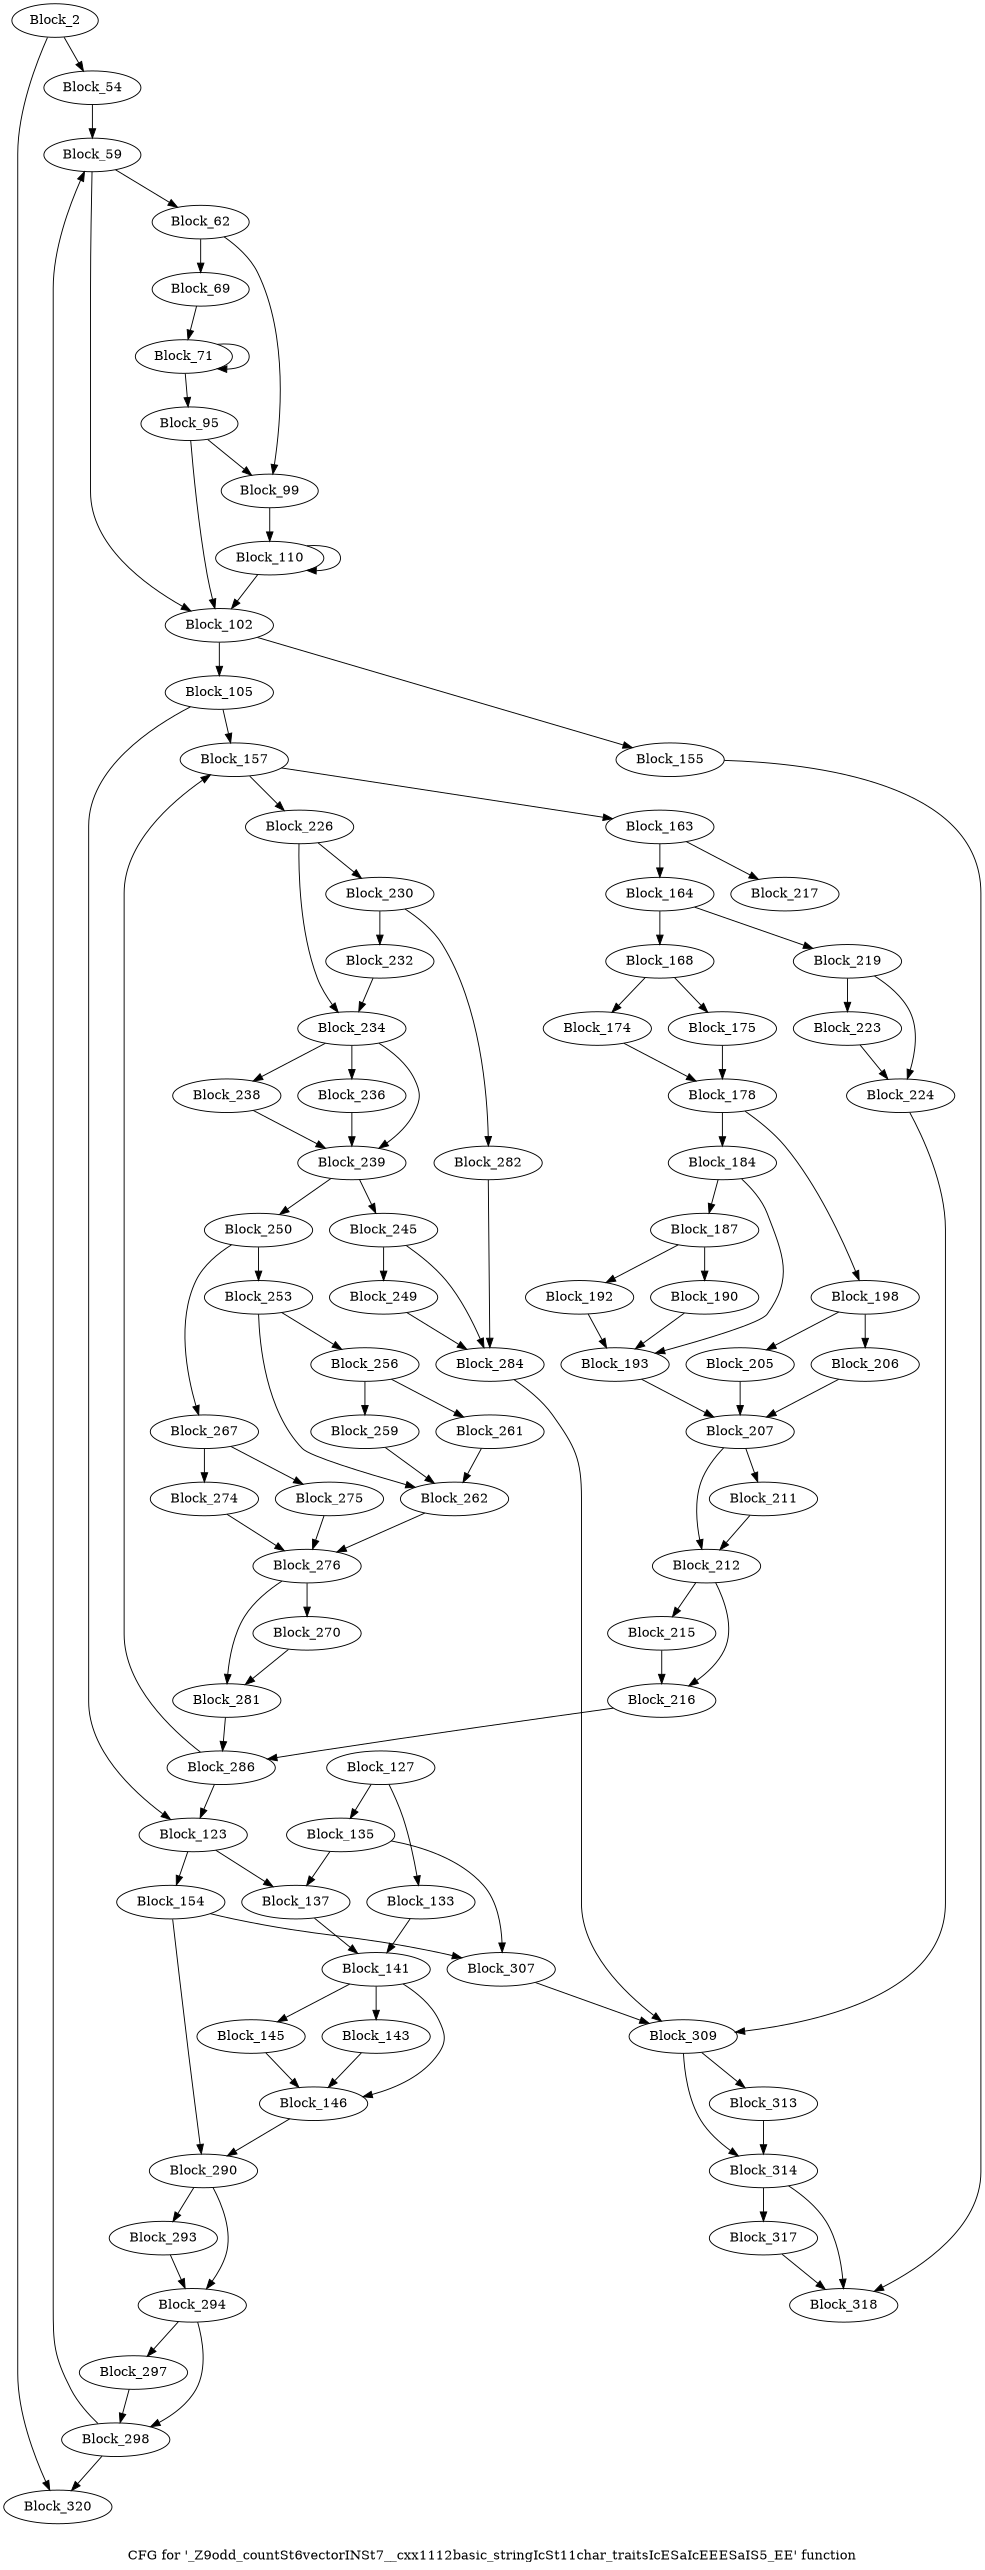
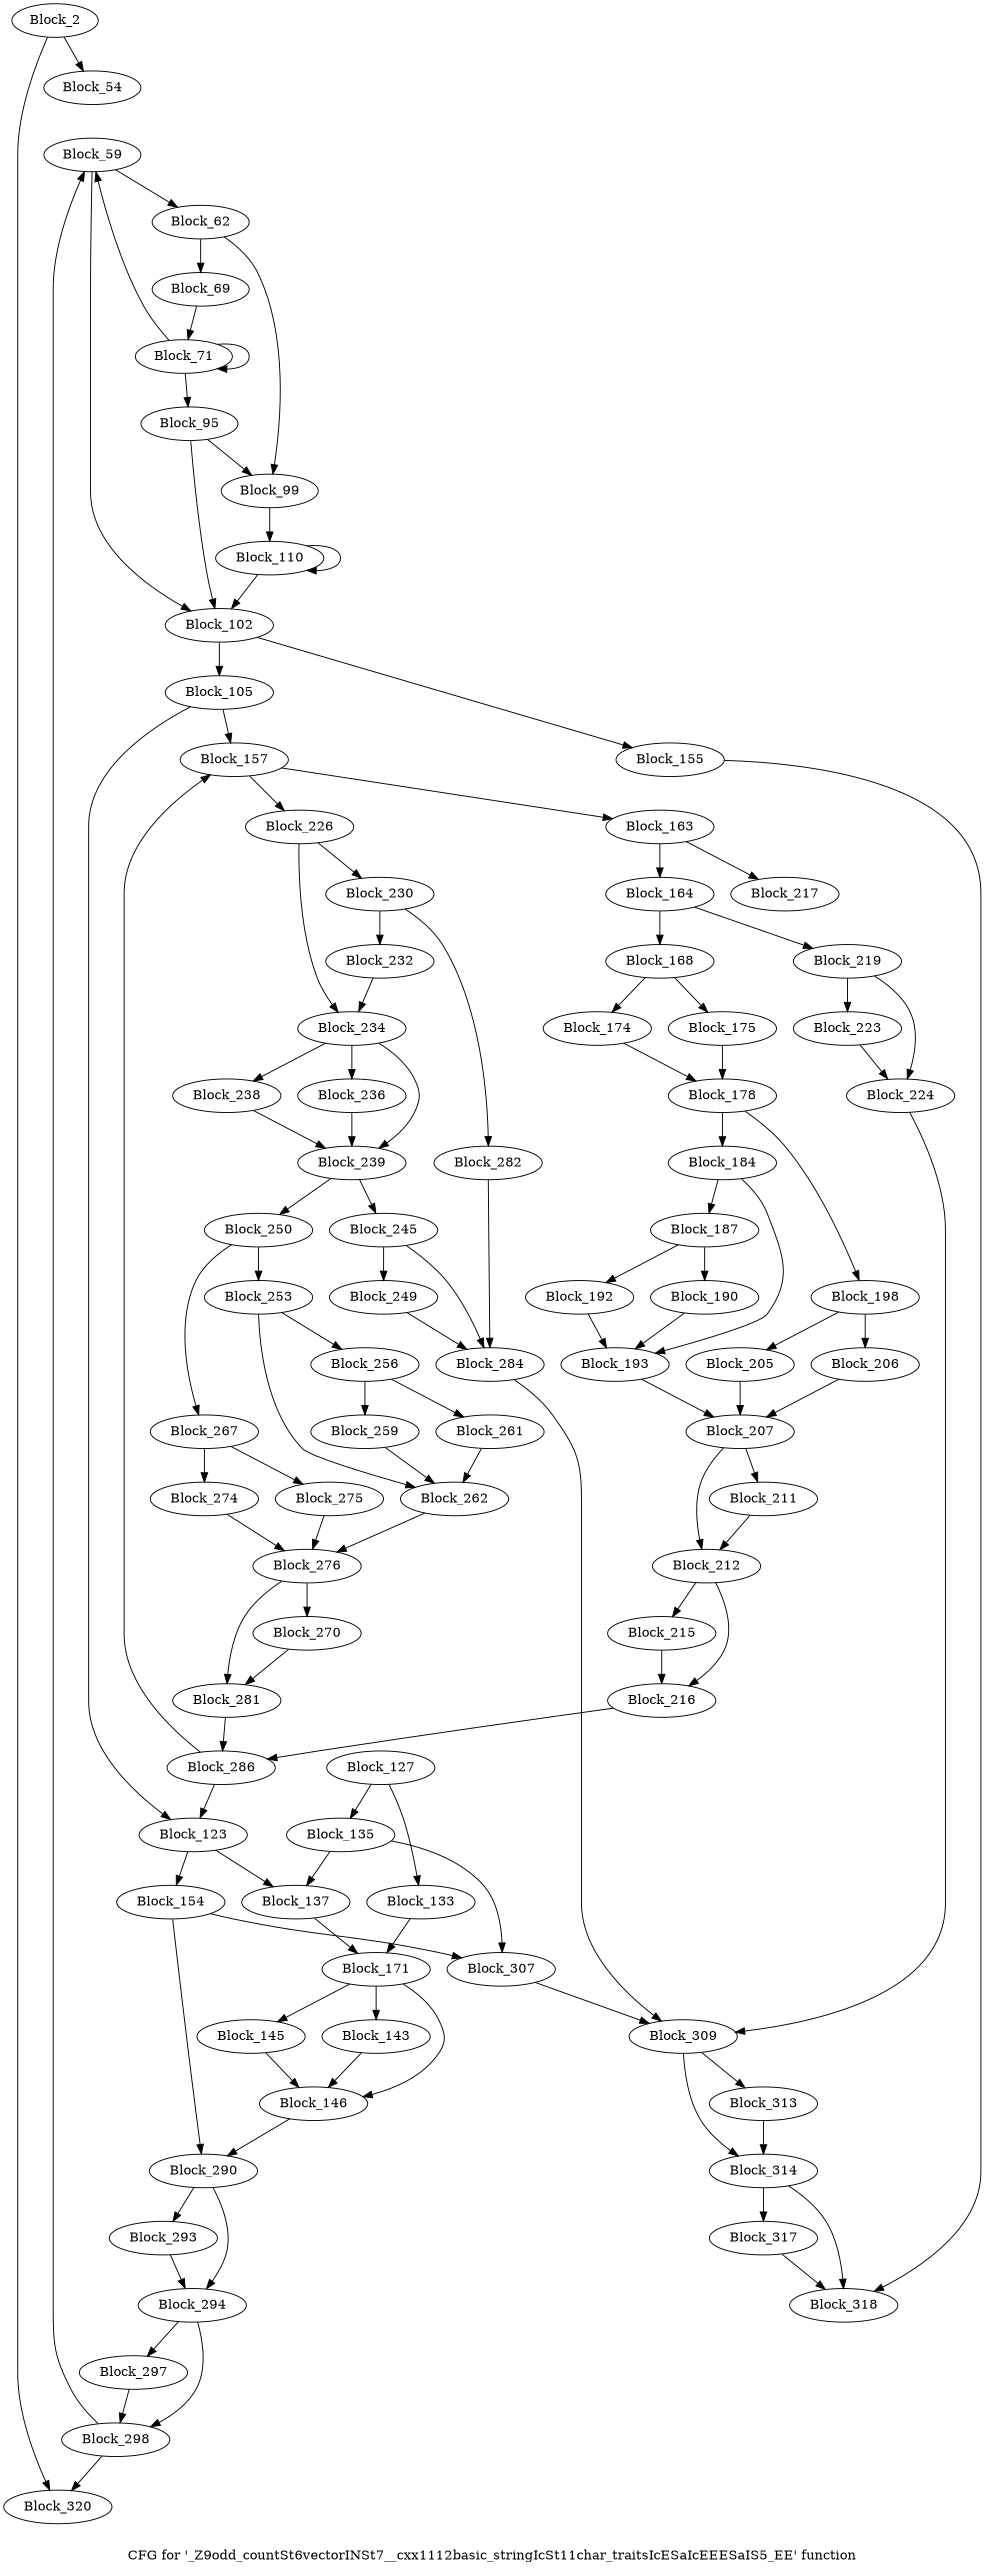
(92, 117) -> (125, 265)
(376, 1969) -> (376, 1969)
